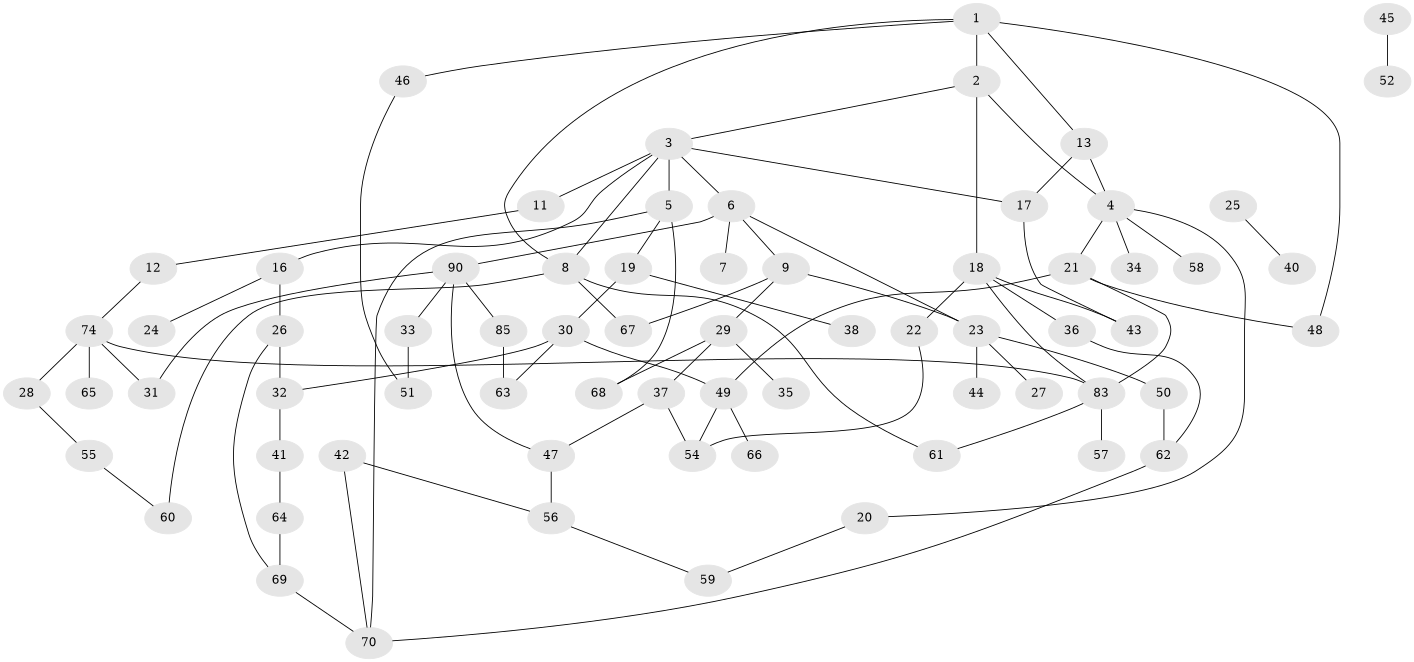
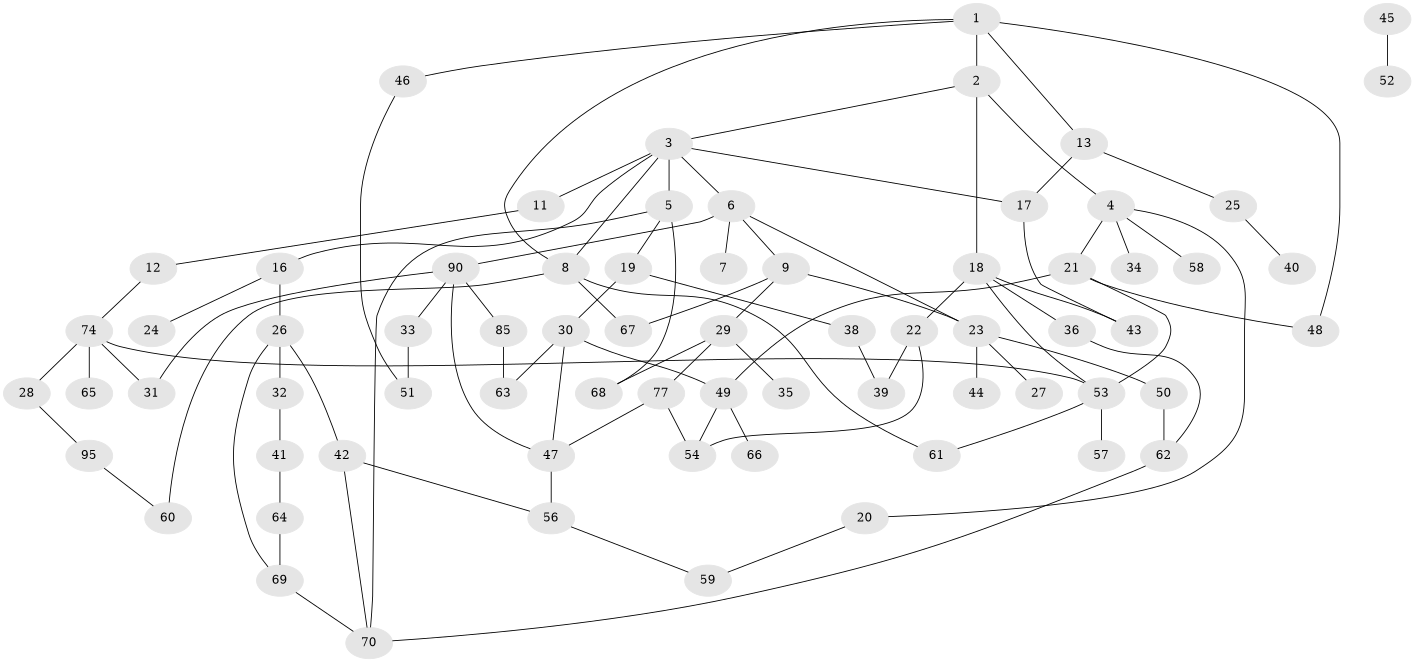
(1098, 175) -> (1159, 175)
(420, 371) -> (559, 393)
none -> (318, 391)
(661, 393) -> (661, 393)
none -> (881, 393)
(1102, 393) -> (1102, 393)
(89, 456) -> (89, 456)
